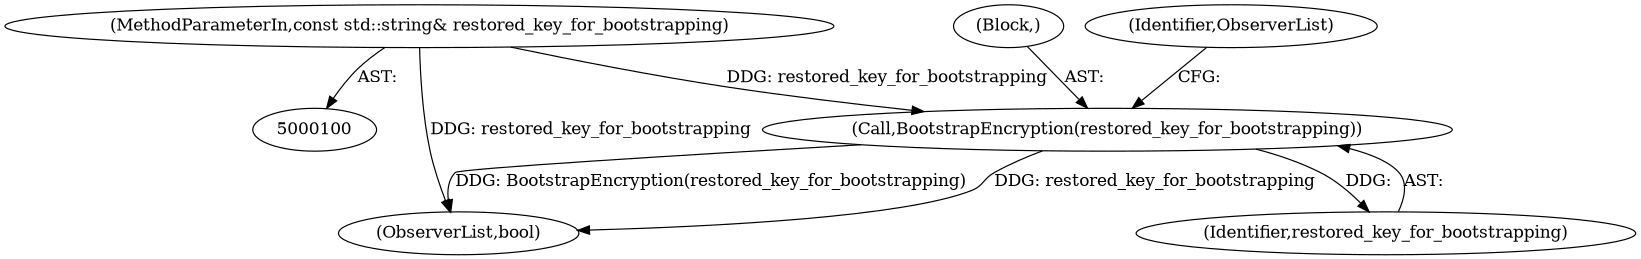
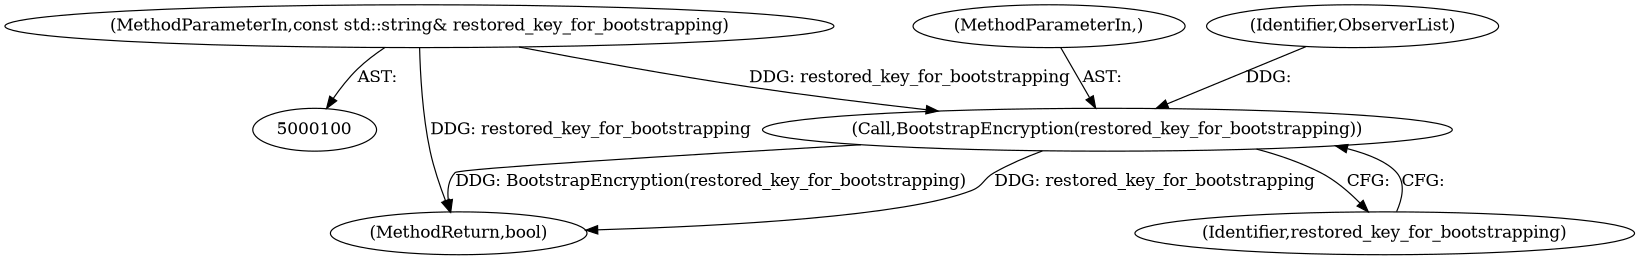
(1009, 26) -> (1049, 26)
(1202, 78) -> (1271, 78)
(1371, 182) -> (1371, 182)
(1426, 182) -> (1426, 182)
(459, 233) -> (459, 233)
